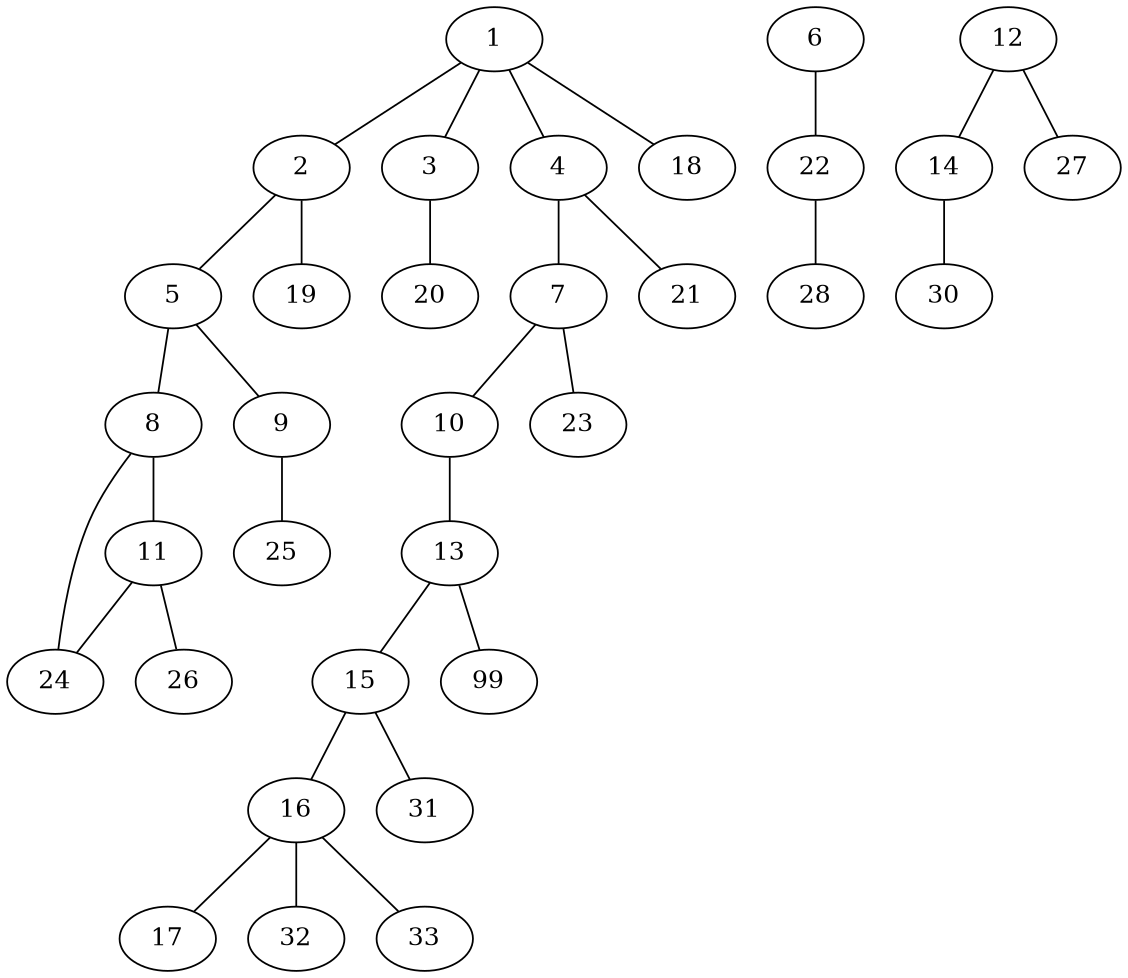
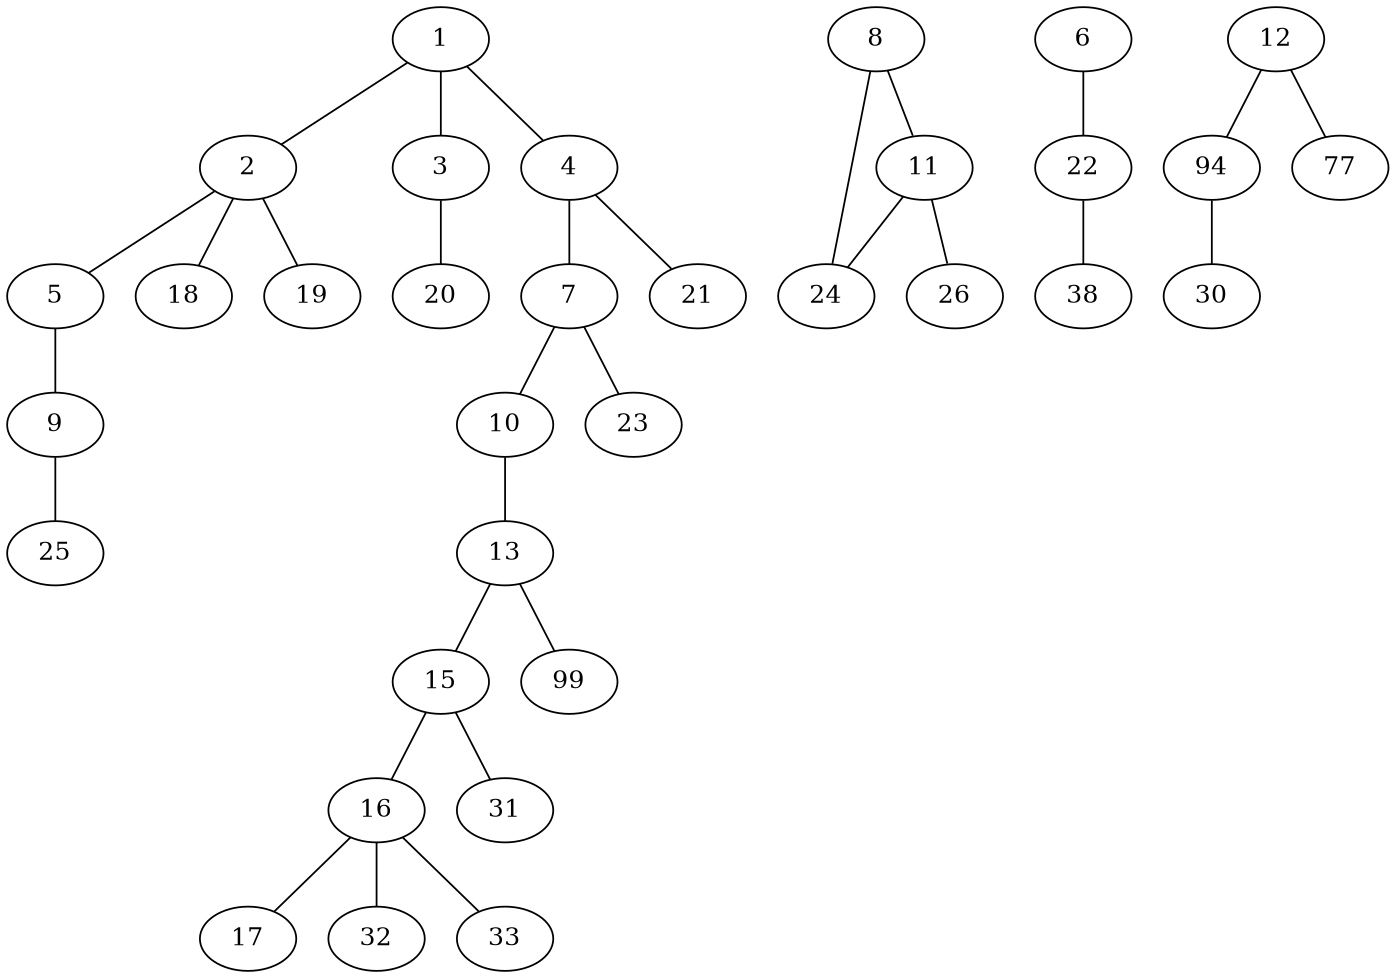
(591, 104) -> (216, 232)
(944, 168) -> (1212, 168)
(1073, 168) -> (1340, 168)
(816, 296) -> (1083, 296)
(163, 360) -> none
